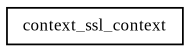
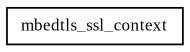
(95, 26) -> (95, 26)
